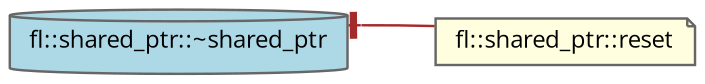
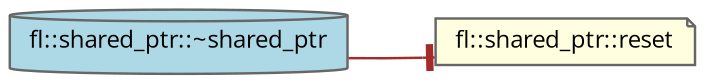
(398, 25) -> (385, 58)
